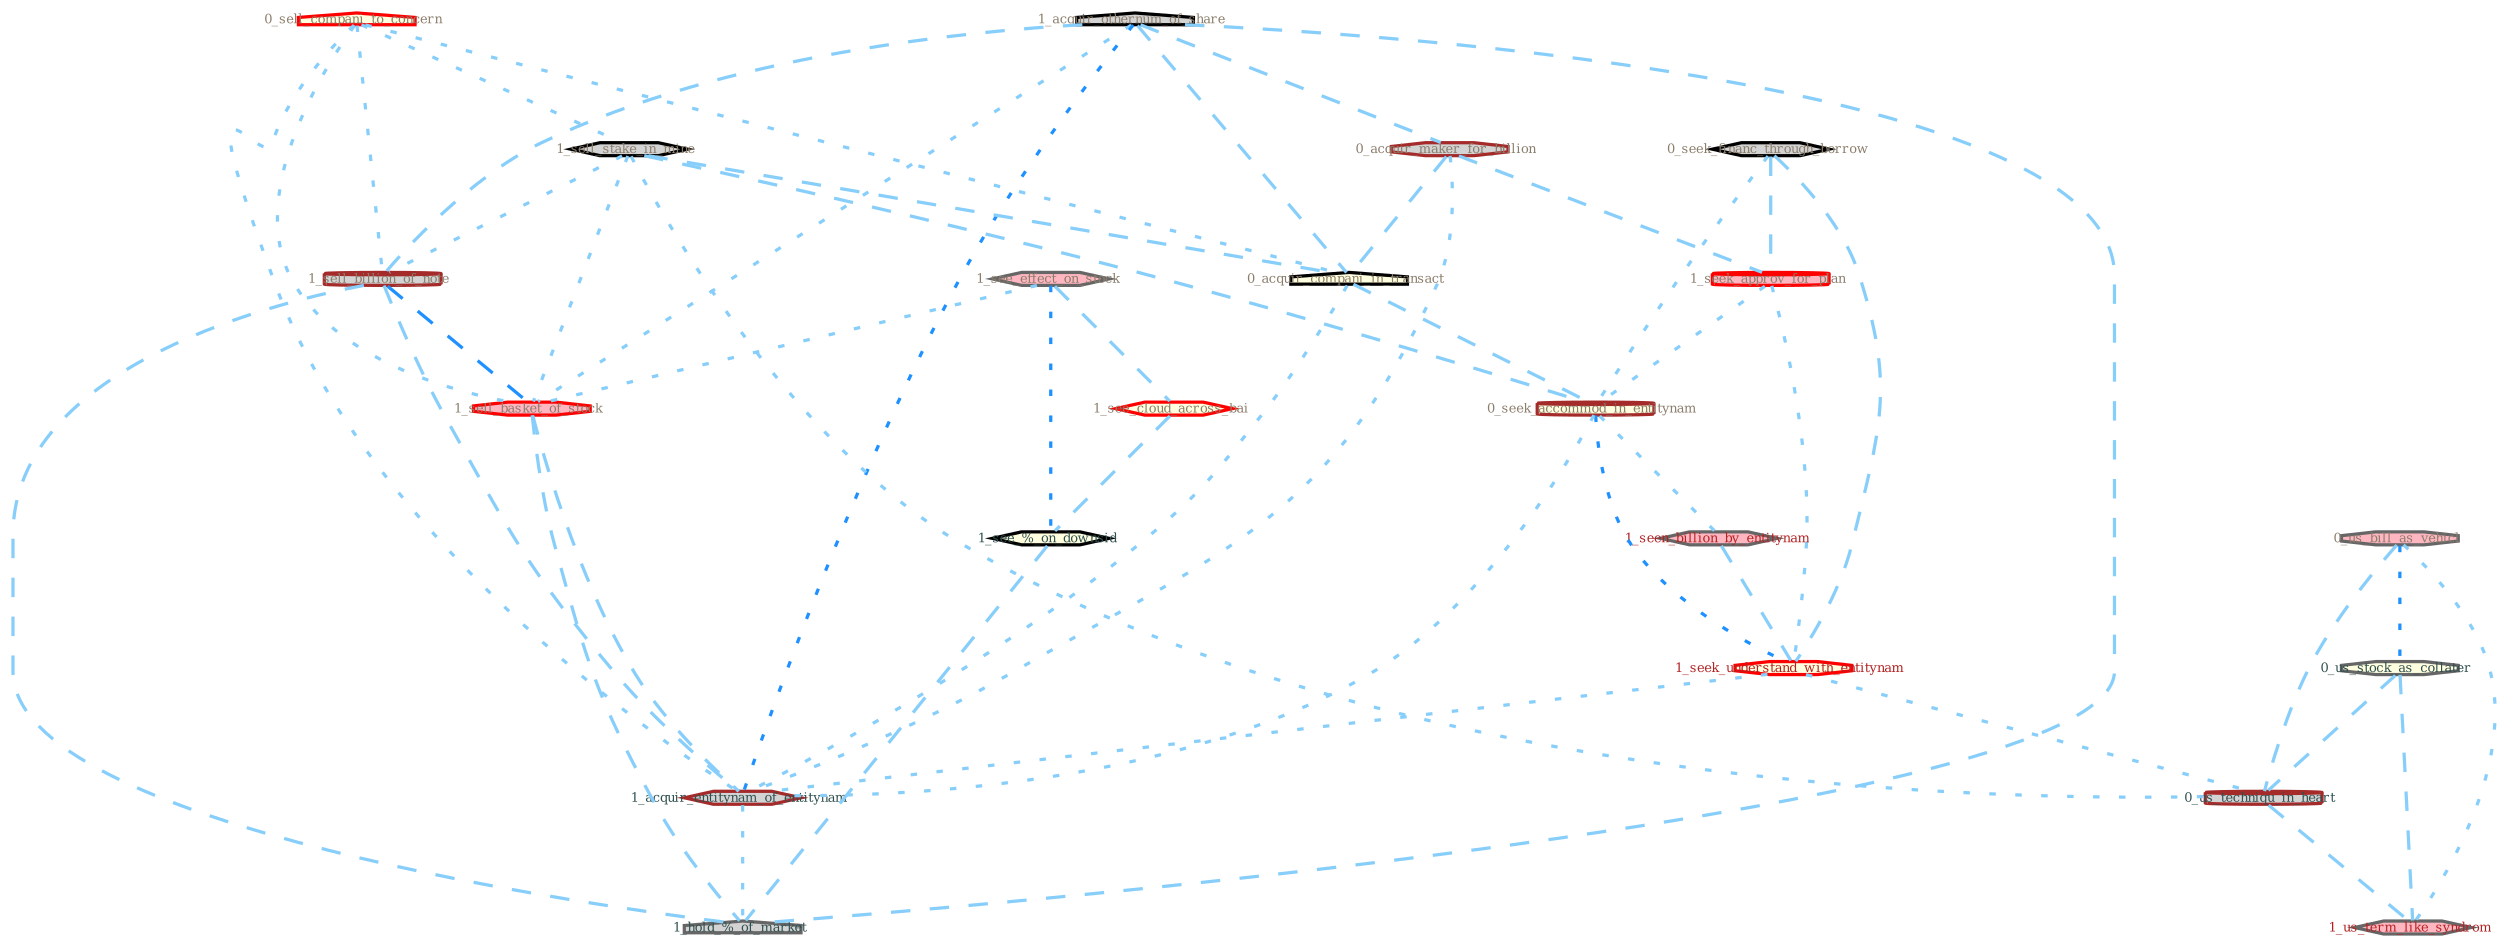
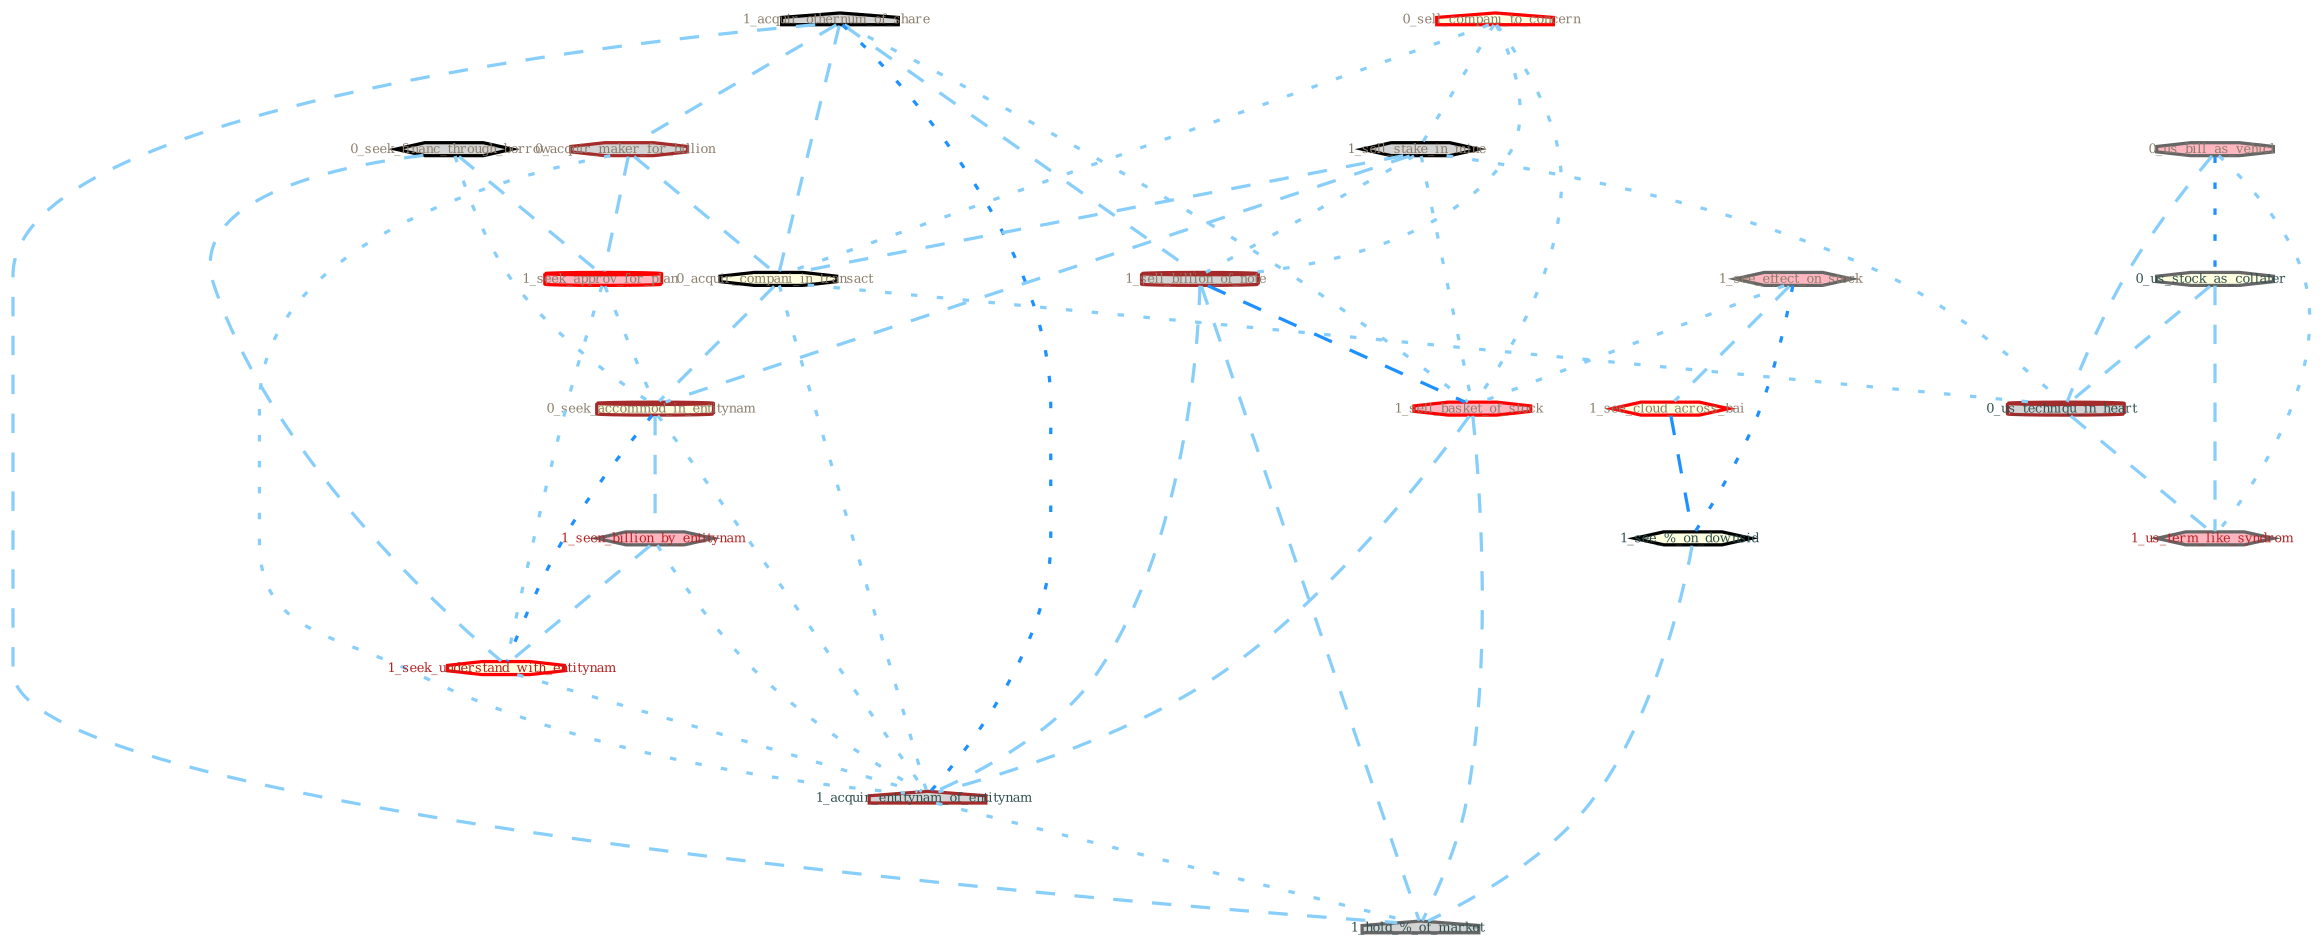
(1349, 279) -> (778, 279)
(357, 435) -> (772, 687)
(1112, 473) -> (1682, 473)
(1657, 473) -> (655, 473)
(1995, 724) -> (1542, 355)
(743, 798) -> (928, 798)
